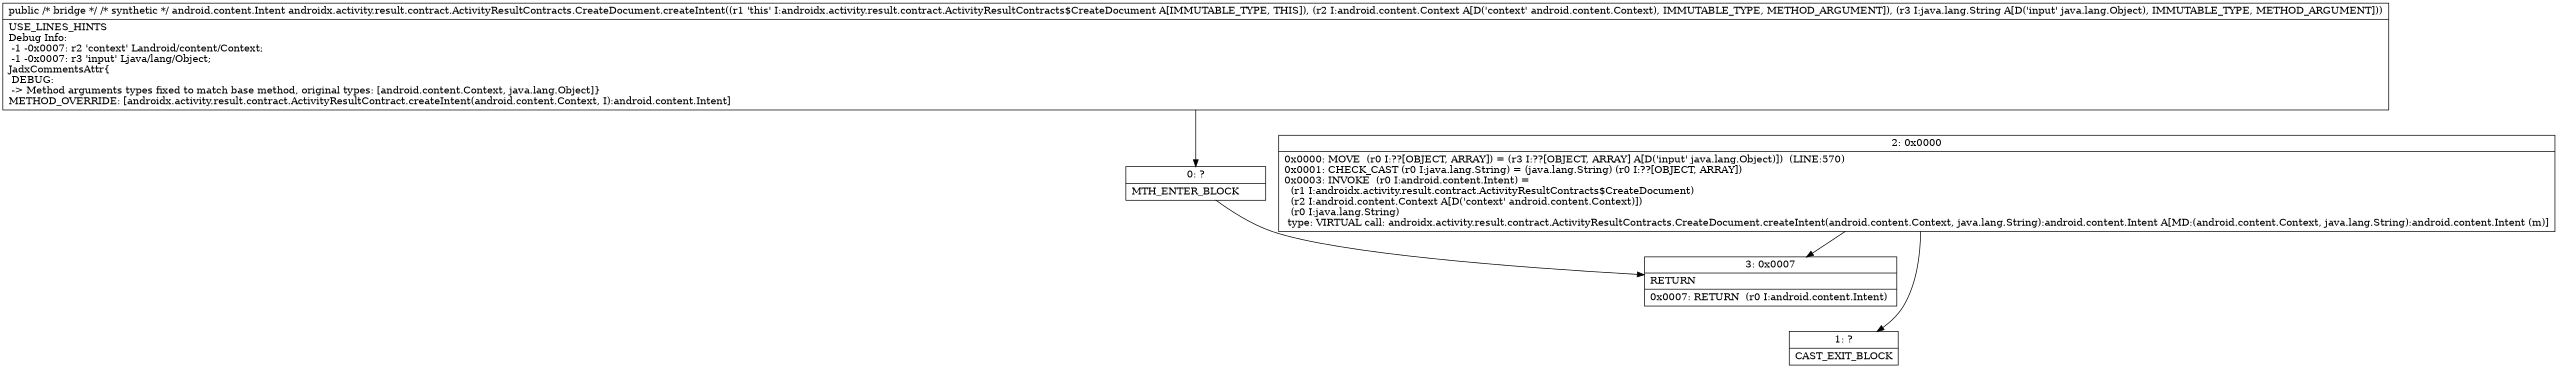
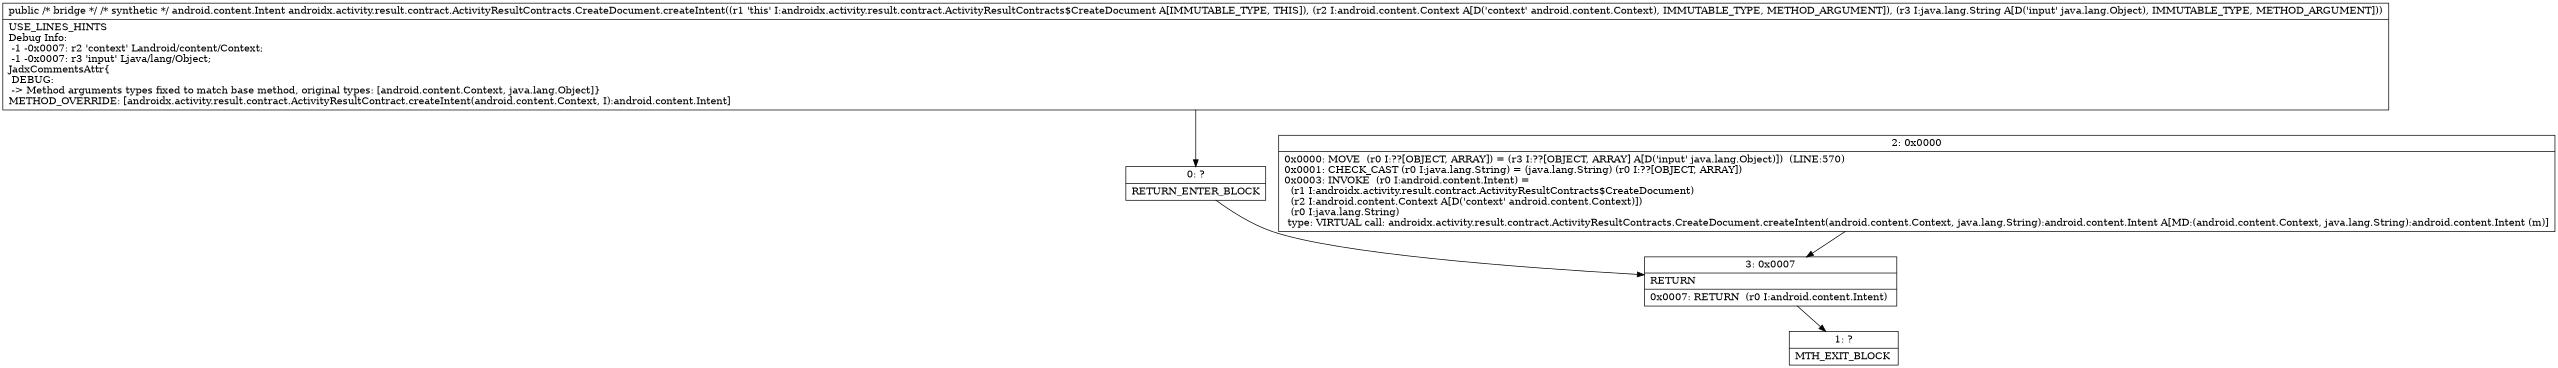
(1186, 192) -> (1196, 192)
(1913, 284) -> (1809, 316)
(1844, 356) -> (1843, 356)
